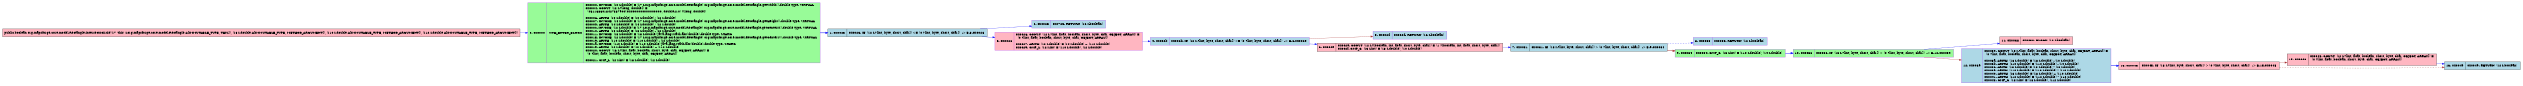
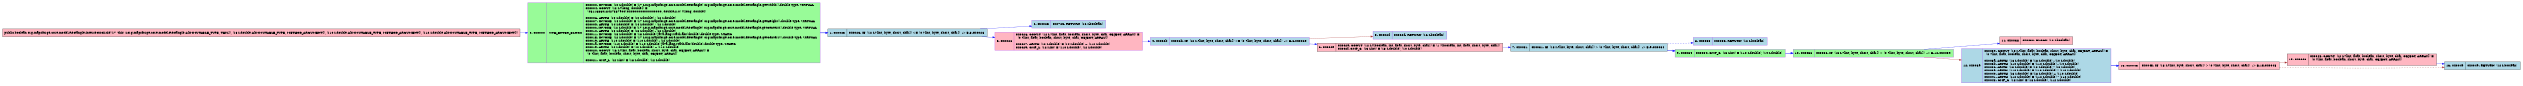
(1670, 51) -> (1670, 51)
